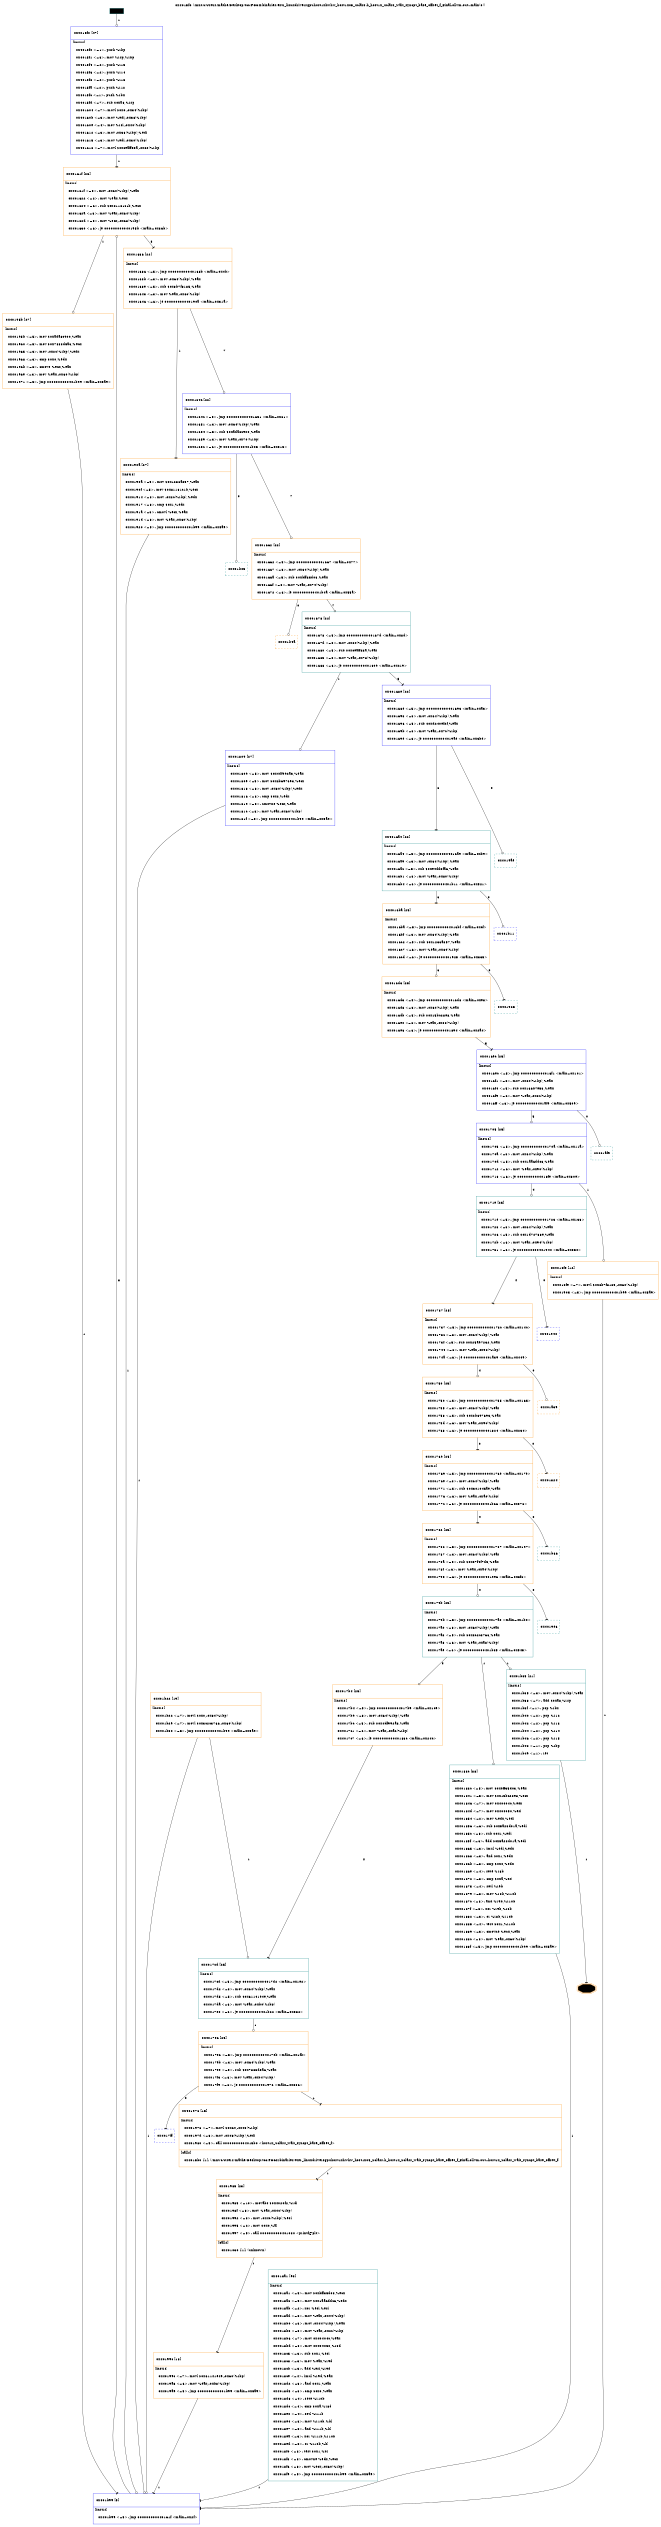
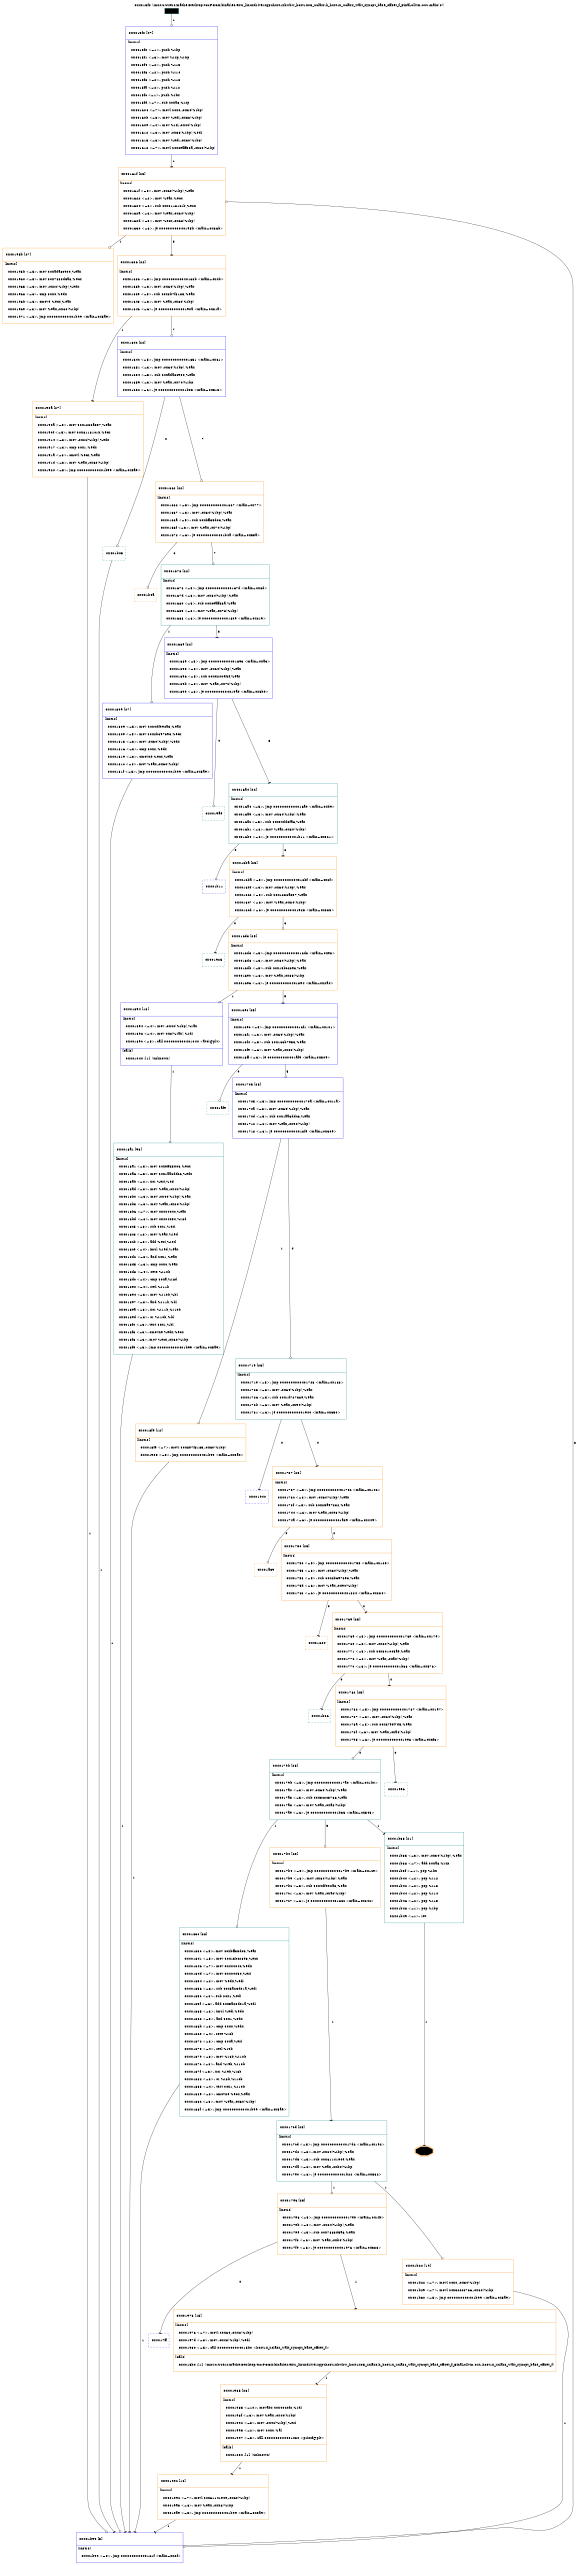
none -> (172, 1034)
(82, 1444) -> (99, 1547)
(505, 1663) -> (376, 1826)
(229, 1847) -> (410, 2217)
(363, 1859) -> (332, 2022)
